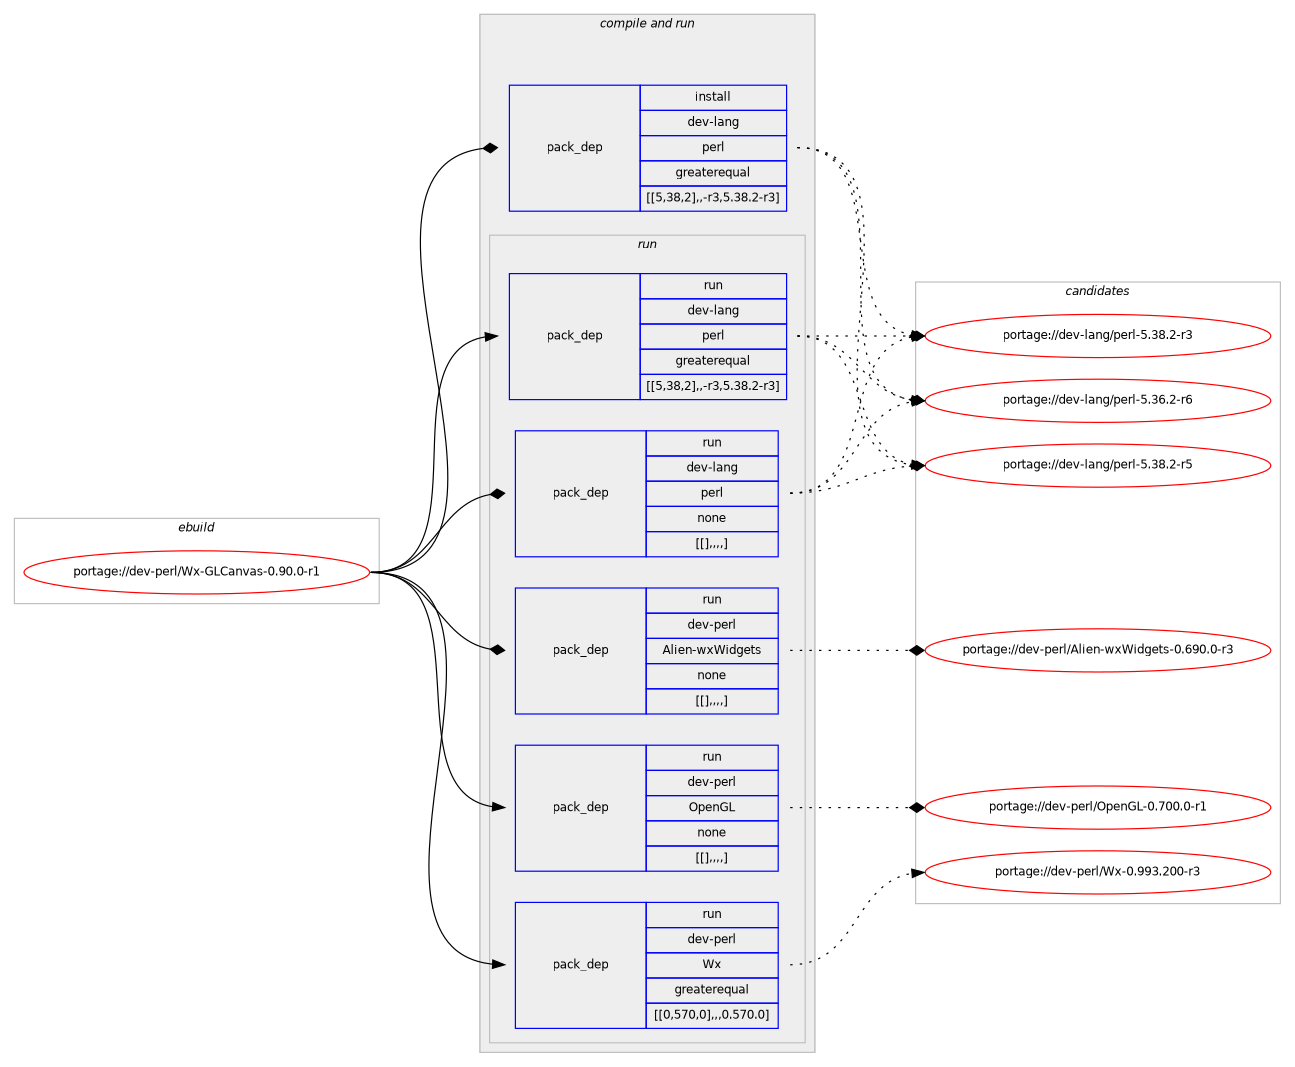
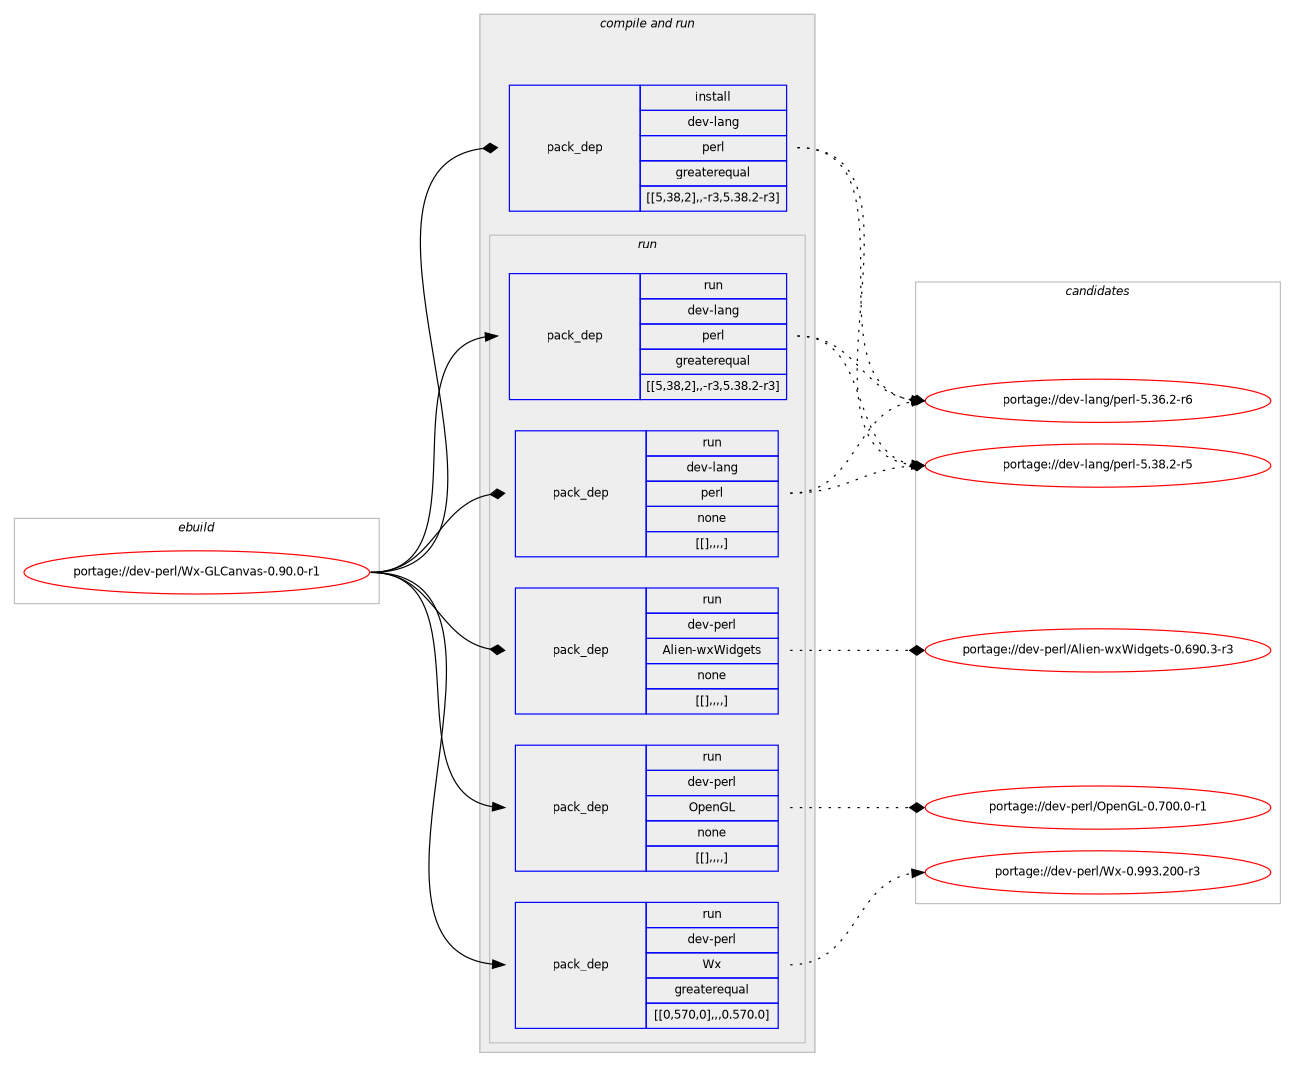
(1098, 336) -> none
(1098, 650) -> (1098, 650)
